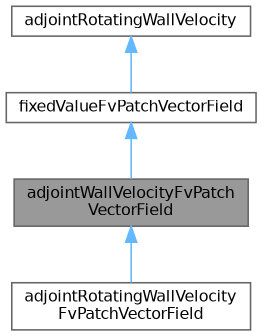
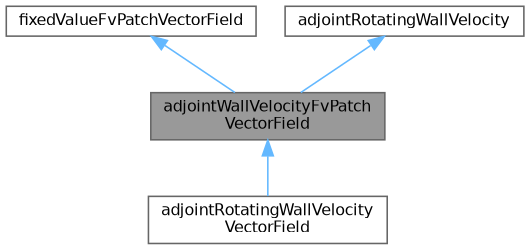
(131, 72) -> (336, 69)
(131, 306) -> (268, 220)
